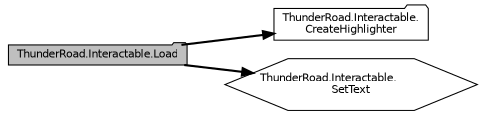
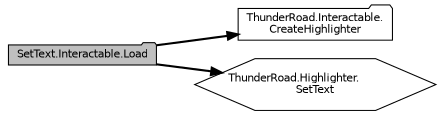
(98, 55) -> (82, 55)
(351, 85) -> (315, 85)
